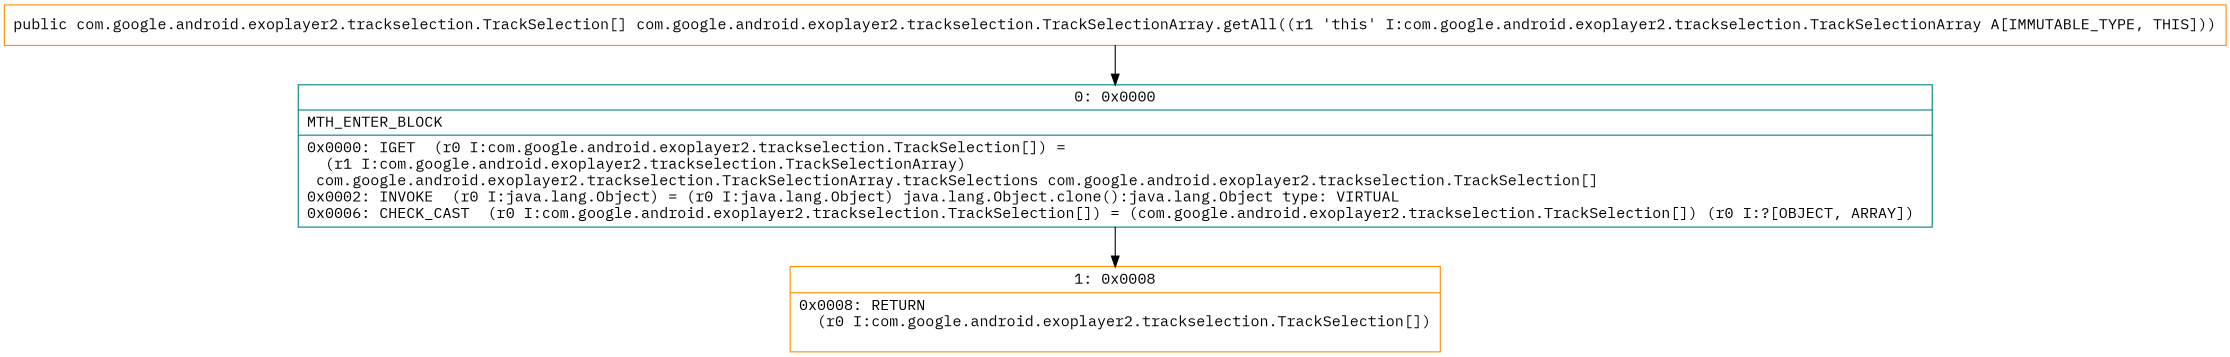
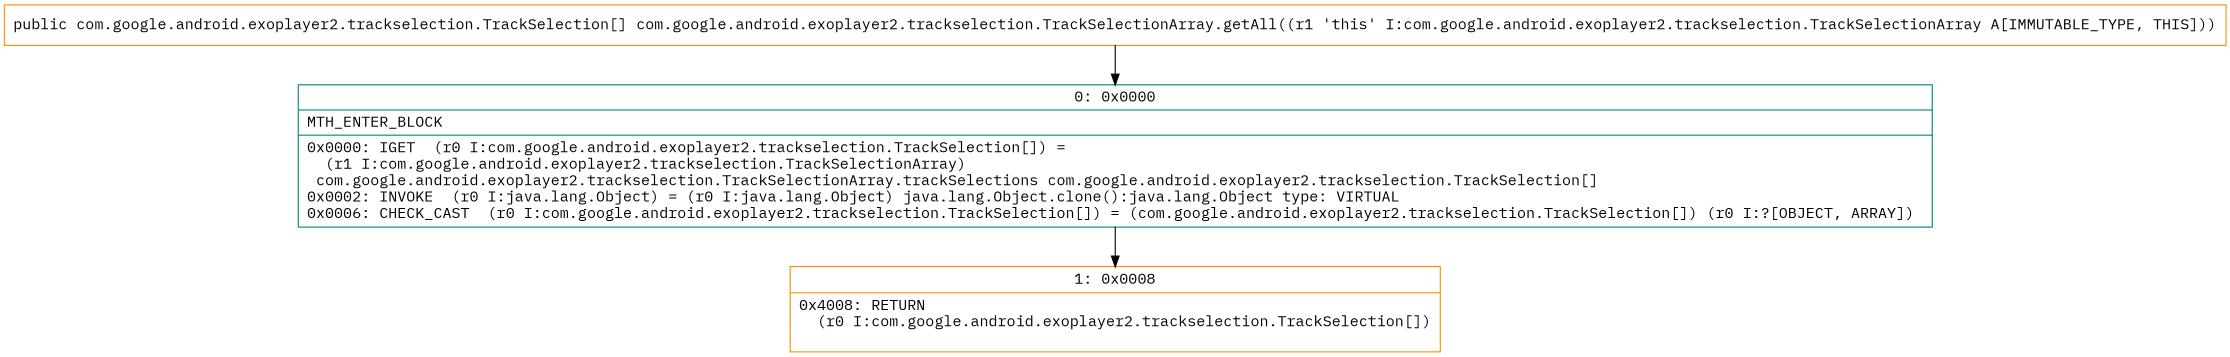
(872, 305) -> (872, 305)
